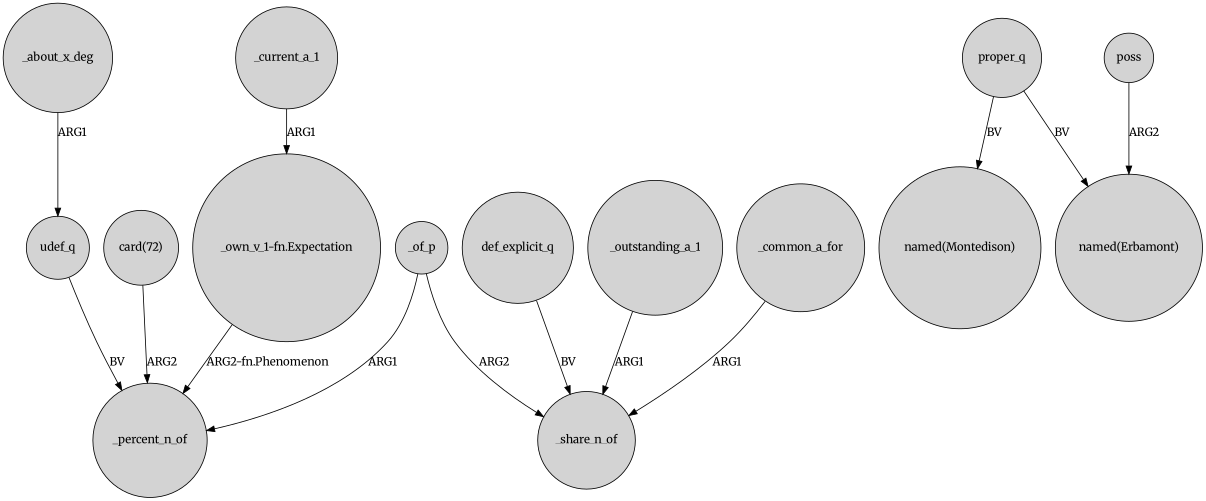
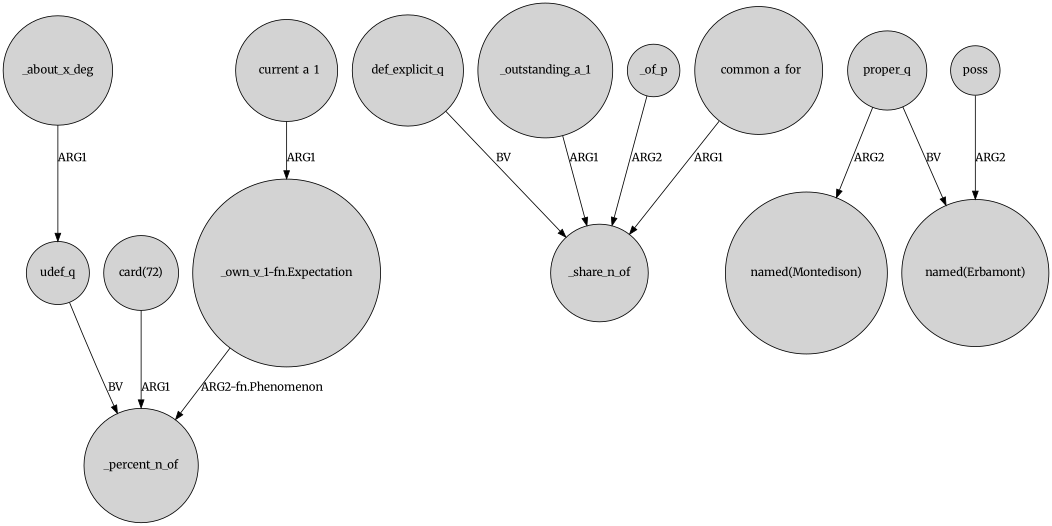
(994, 133) -> (869, 158)
(162, 362) -> (156, 388)
(341, 380) -> none
